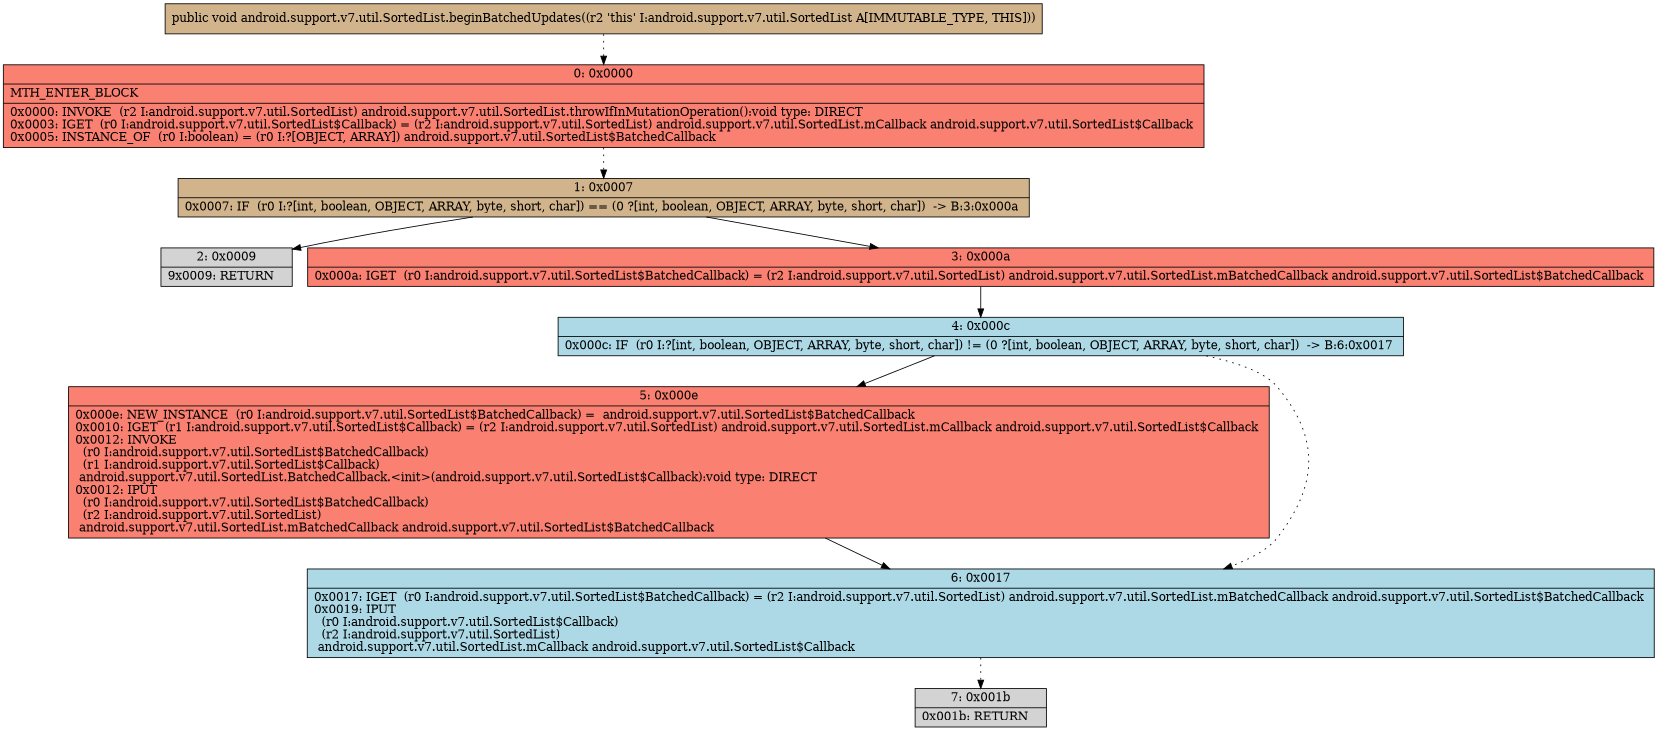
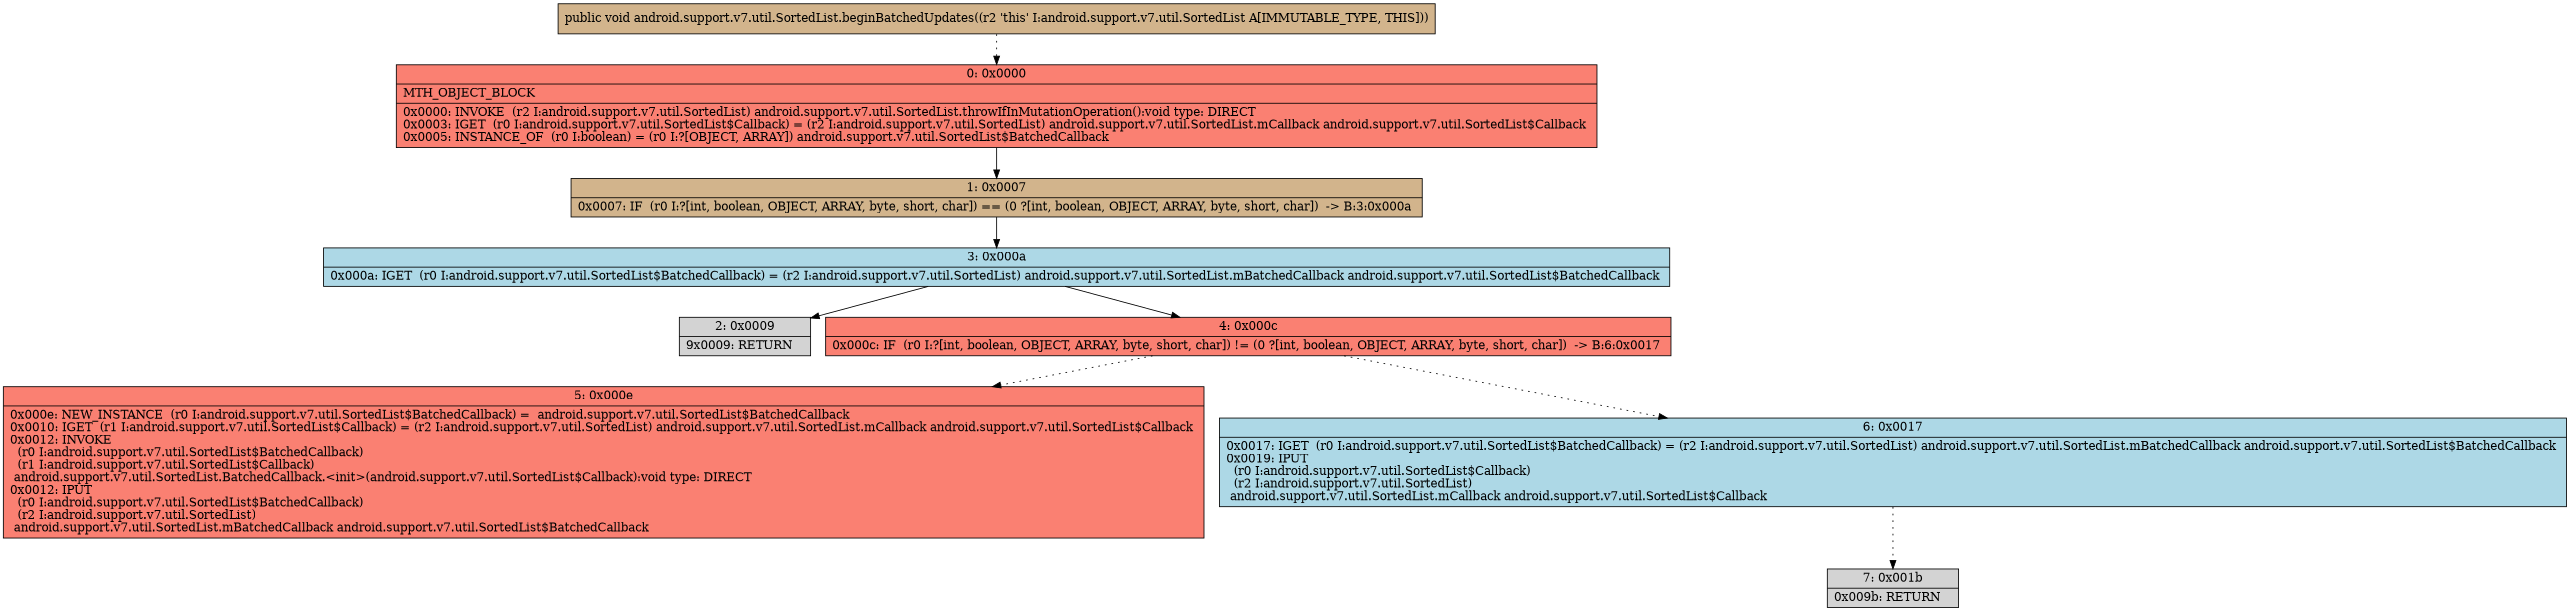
(74, 93) -> (469, 93)
(604, 159) -> (997, 159)
(387, 231) -> (874, 301)
(981, 267) -> (997, 267)
(981, 337) -> (1248, 337)
(900, 370) -> (1077, 370)
(854, 552) -> none
(981, 717) -> (1893, 597)
